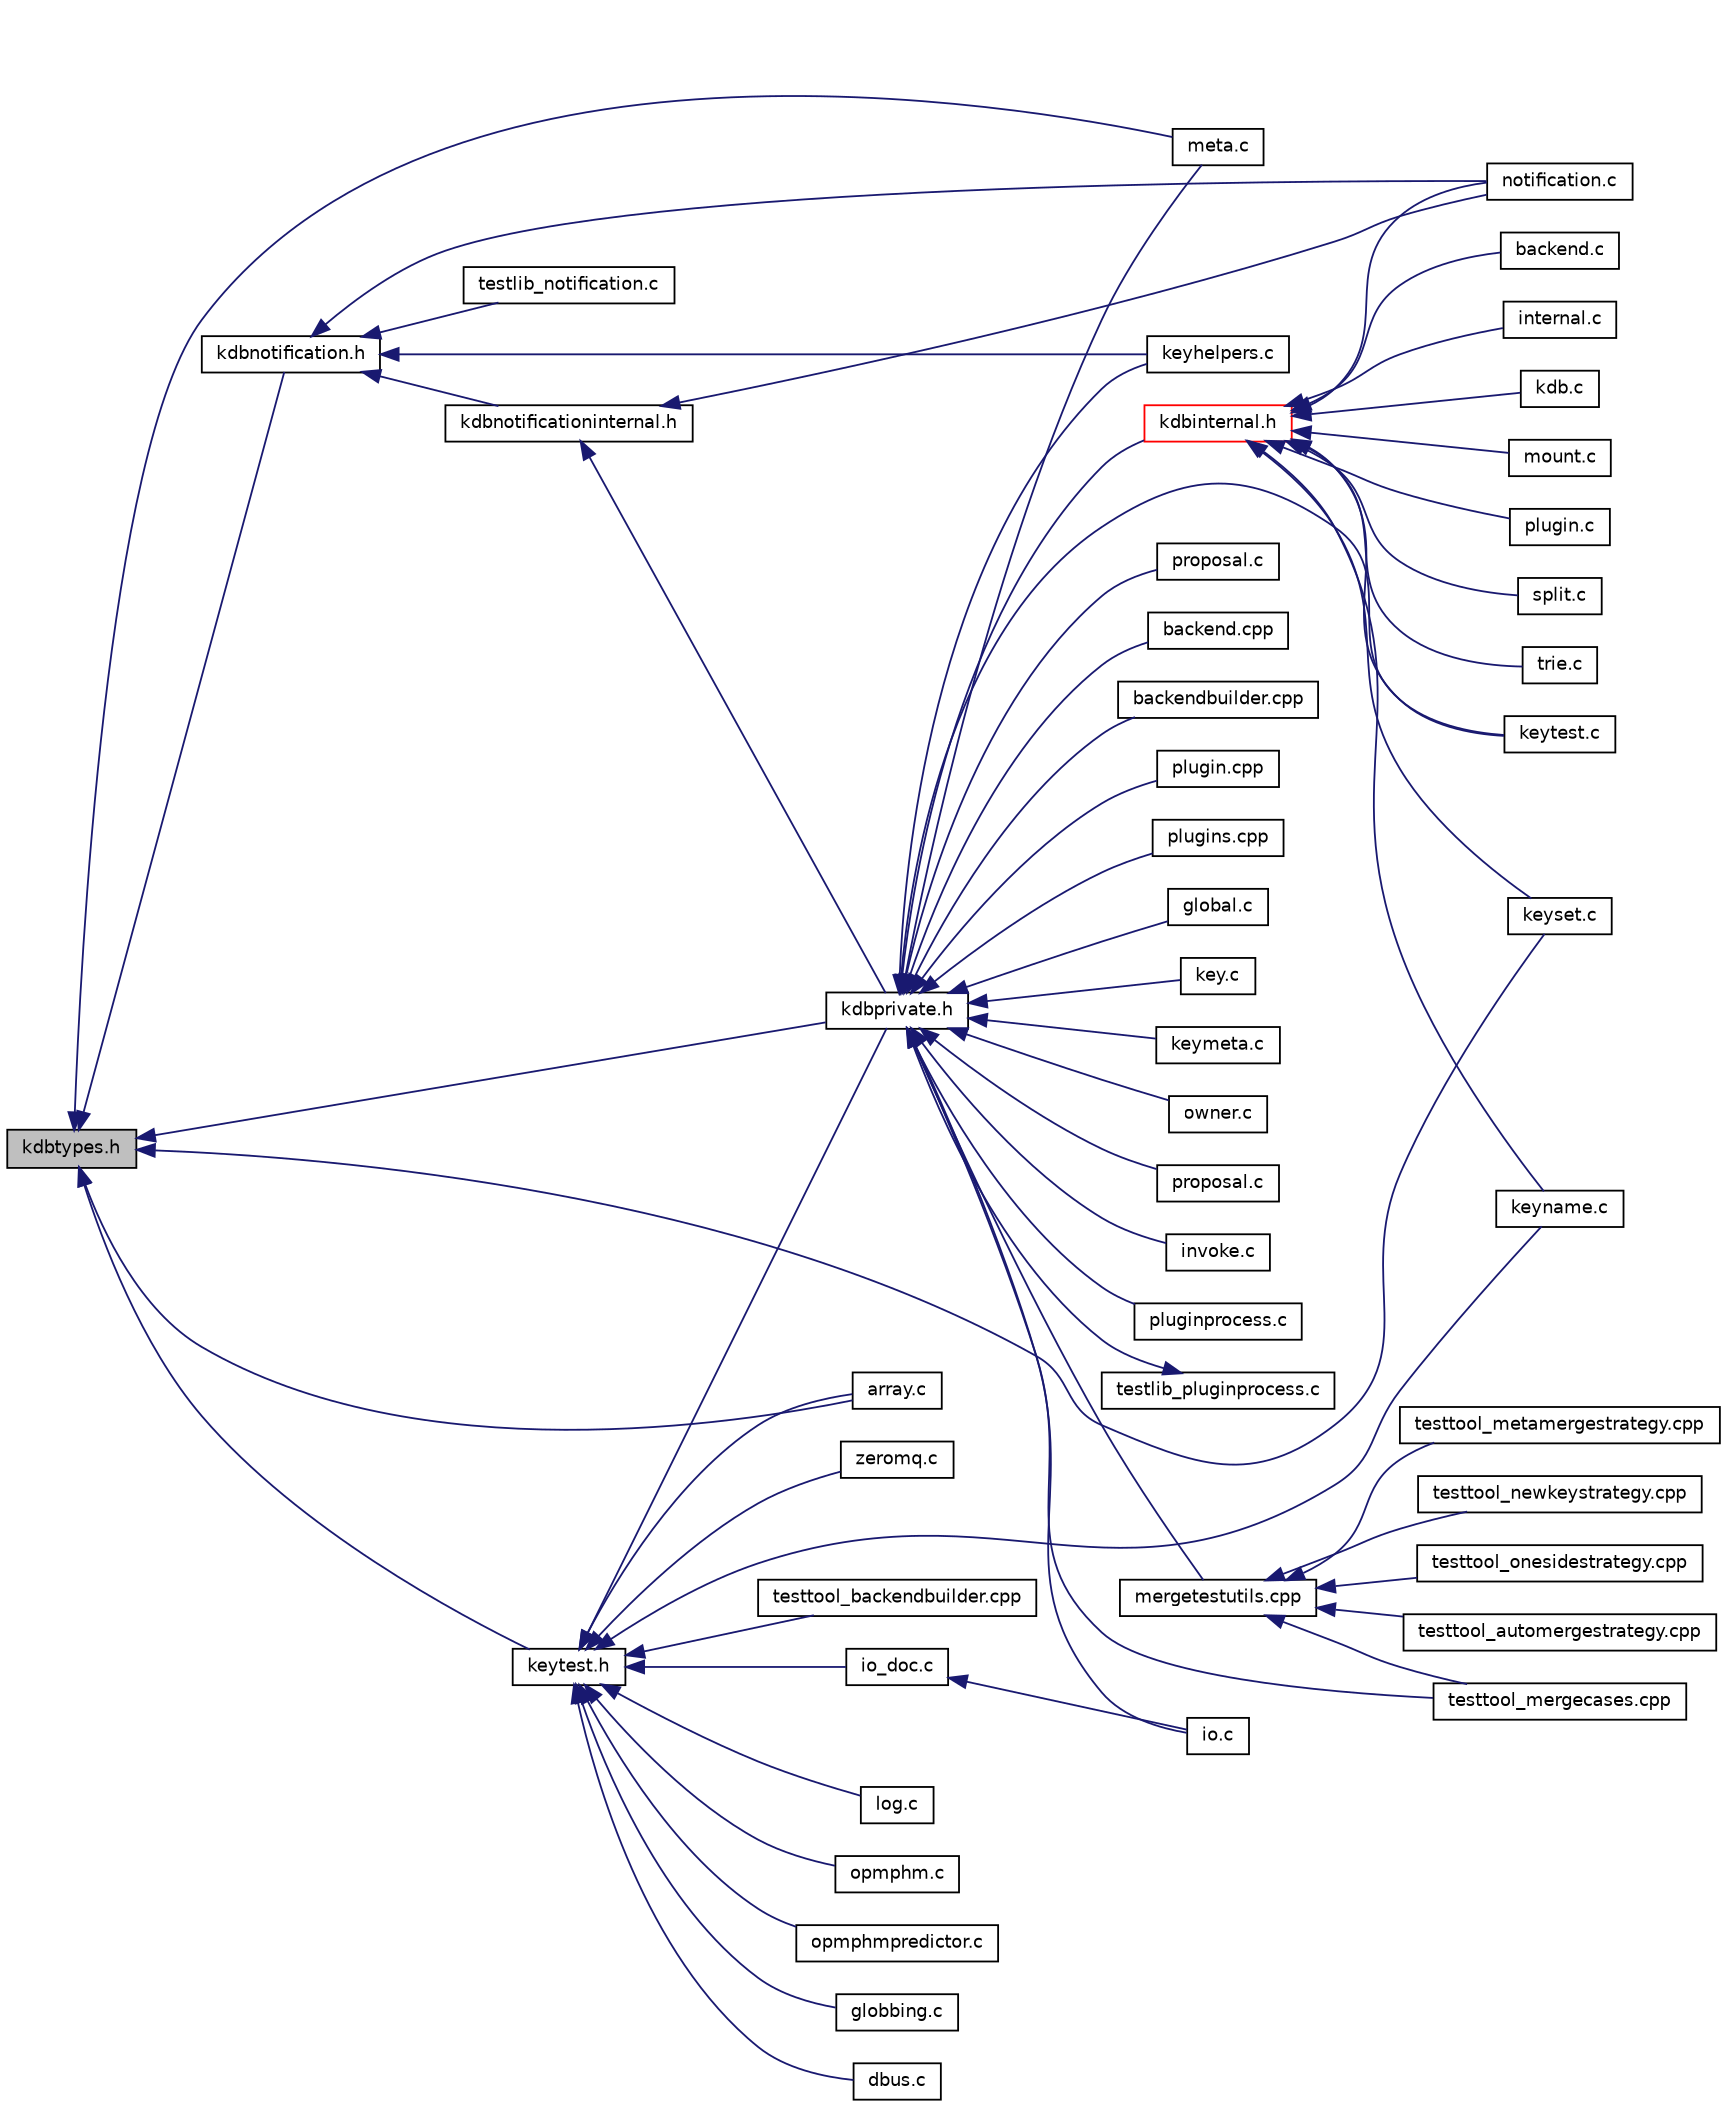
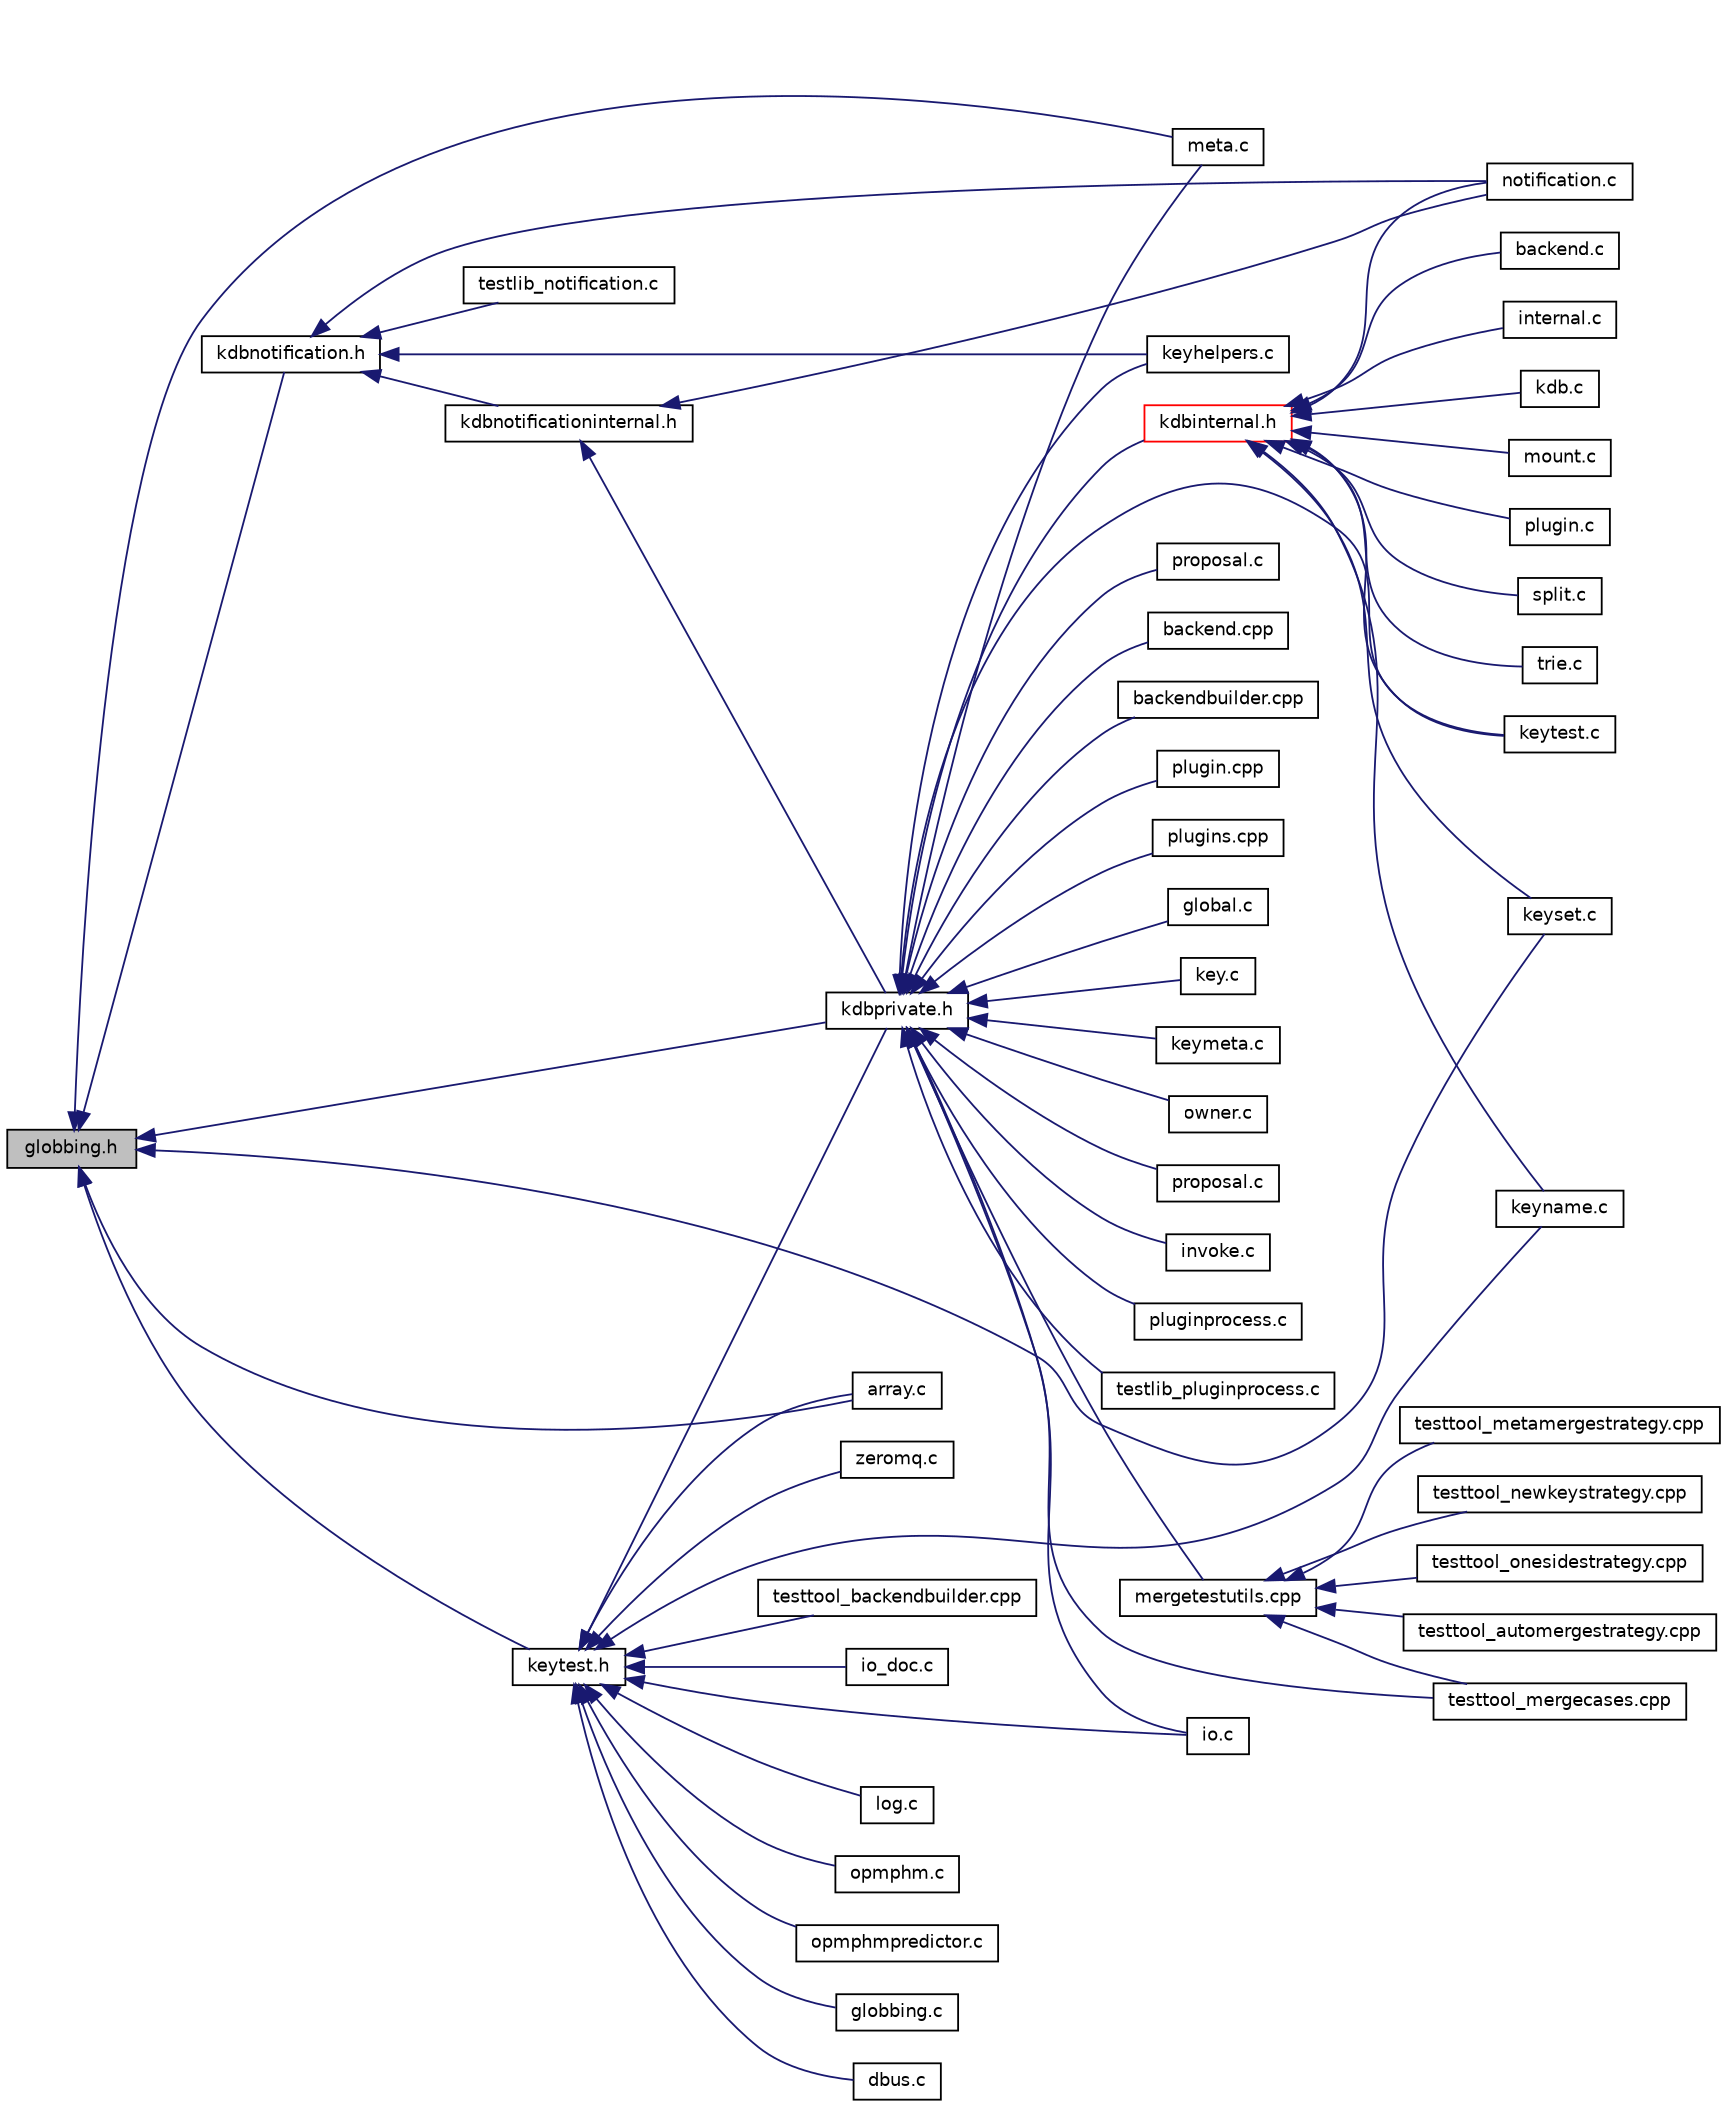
(72, 1149) -> (72, 1149)
(1035, 1271) -> (964, 1189)
(1077, 1706) -> (914, 1718)
